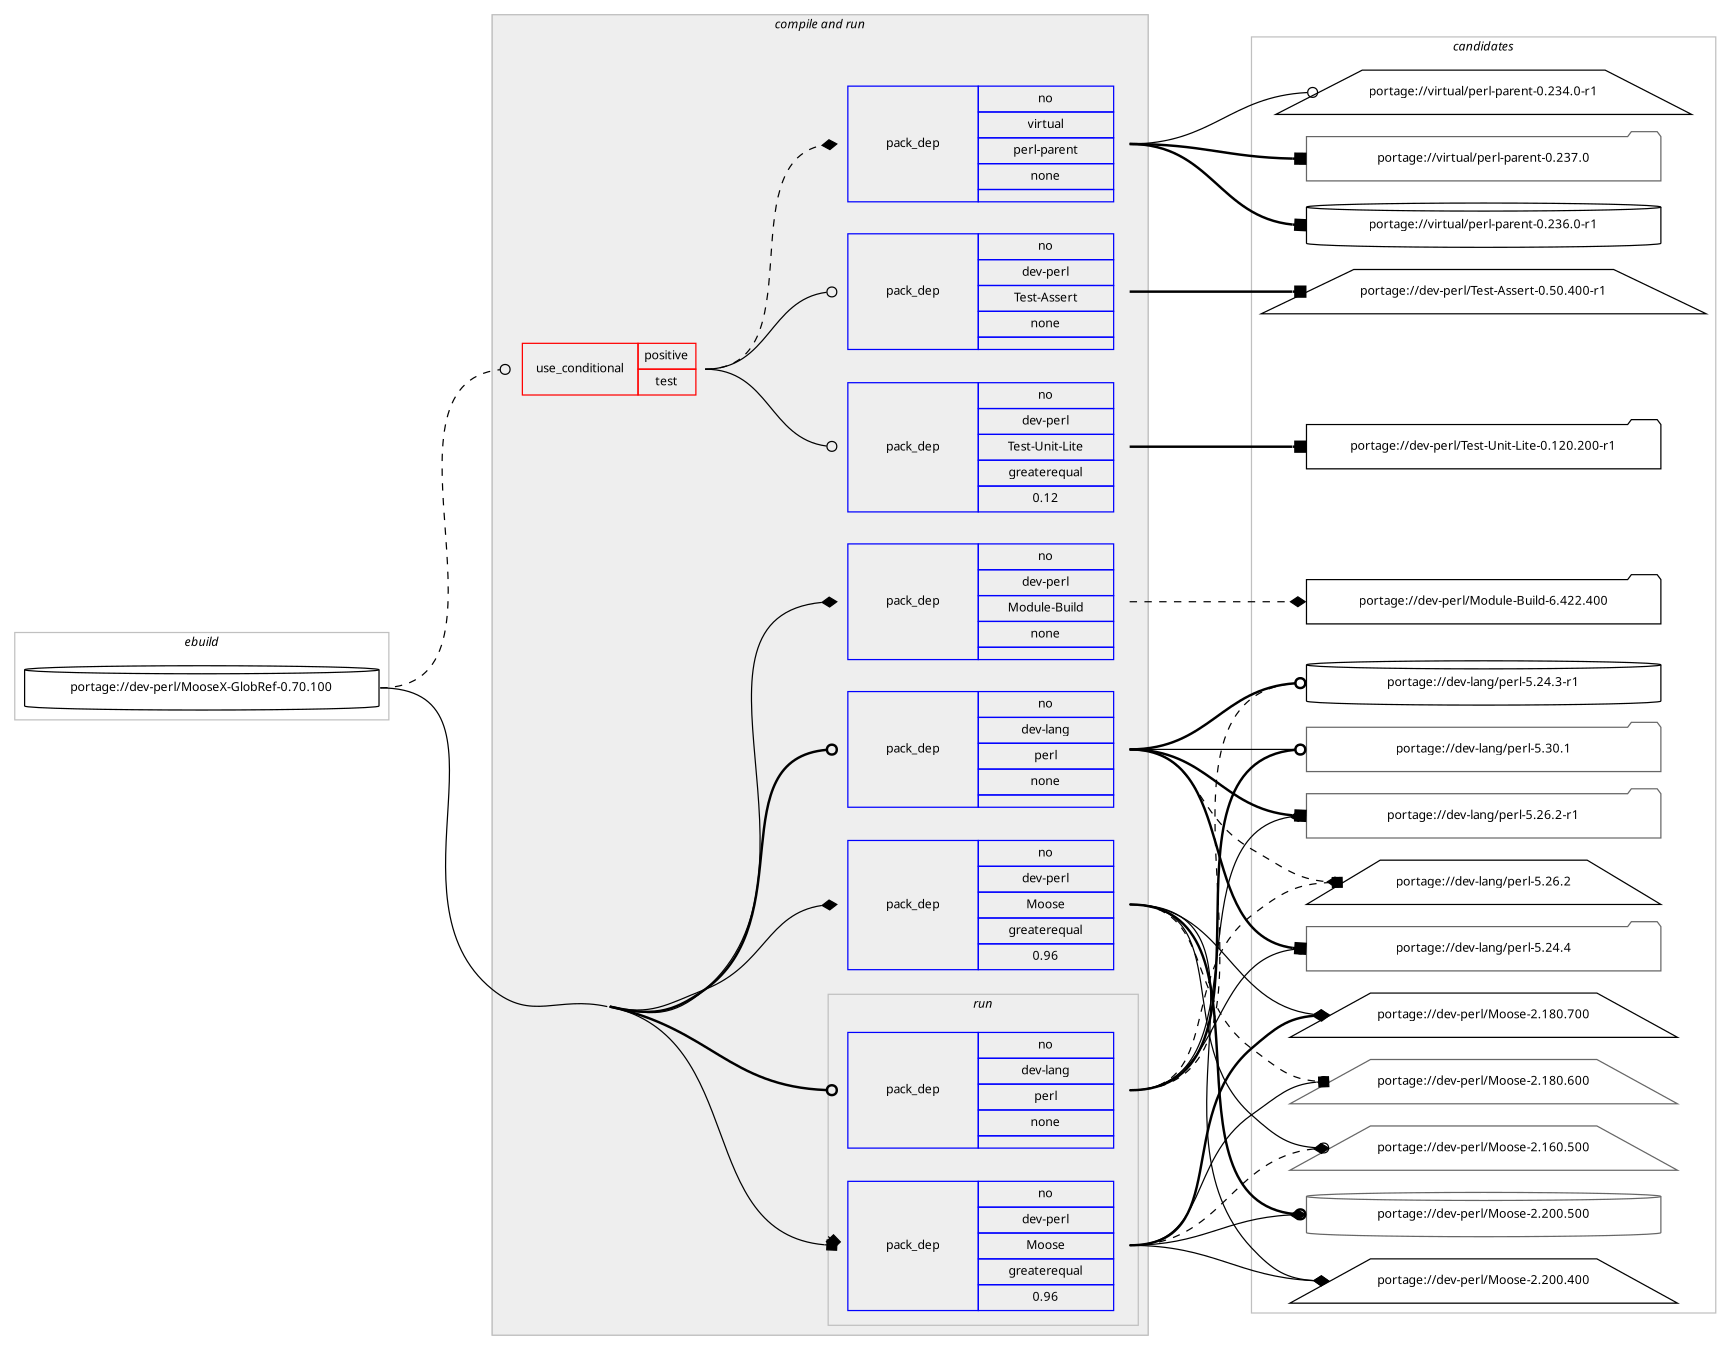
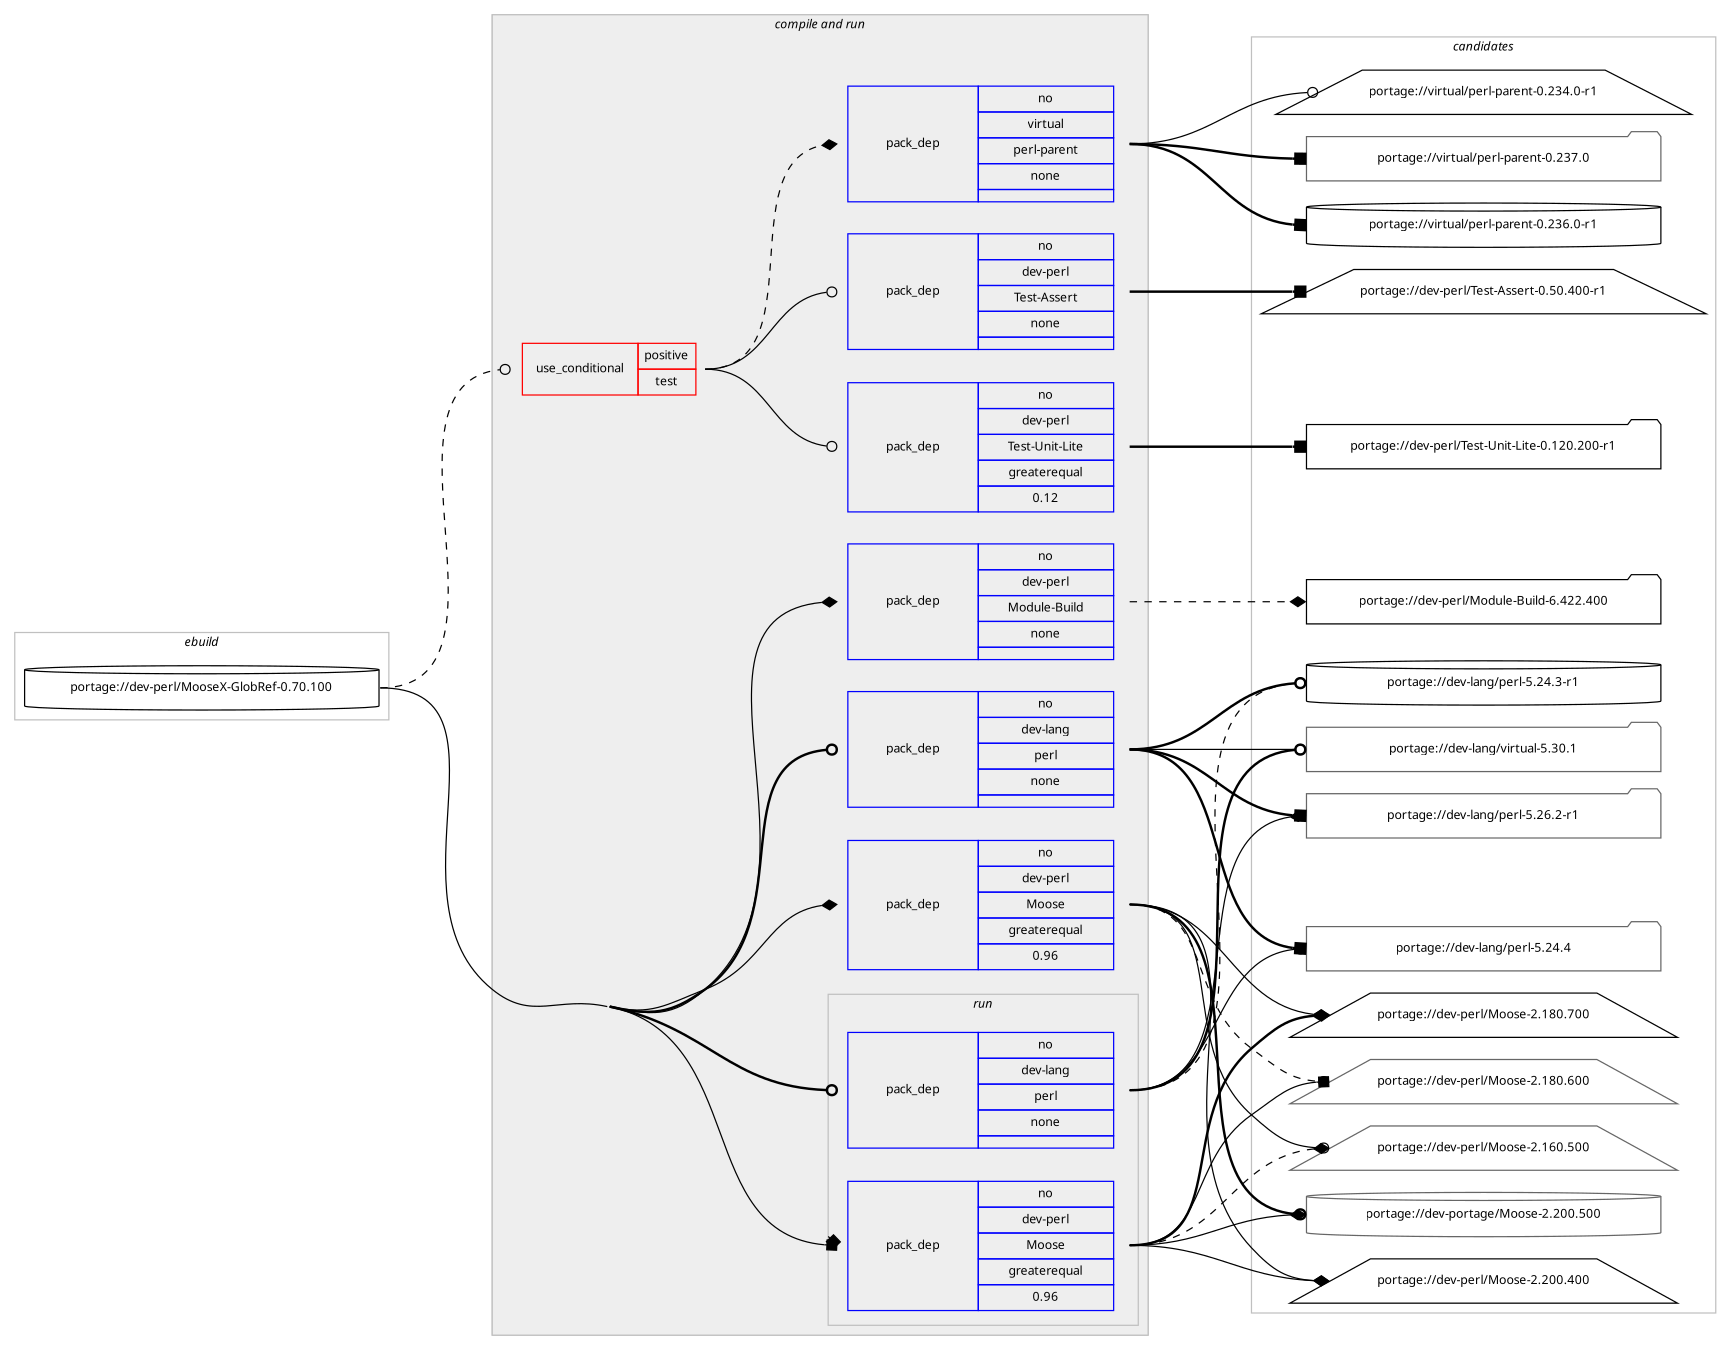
(1484, 749) -> (1484, 749)
(1484, 882) -> none
(1484, 1215) -> (1484, 1215)
